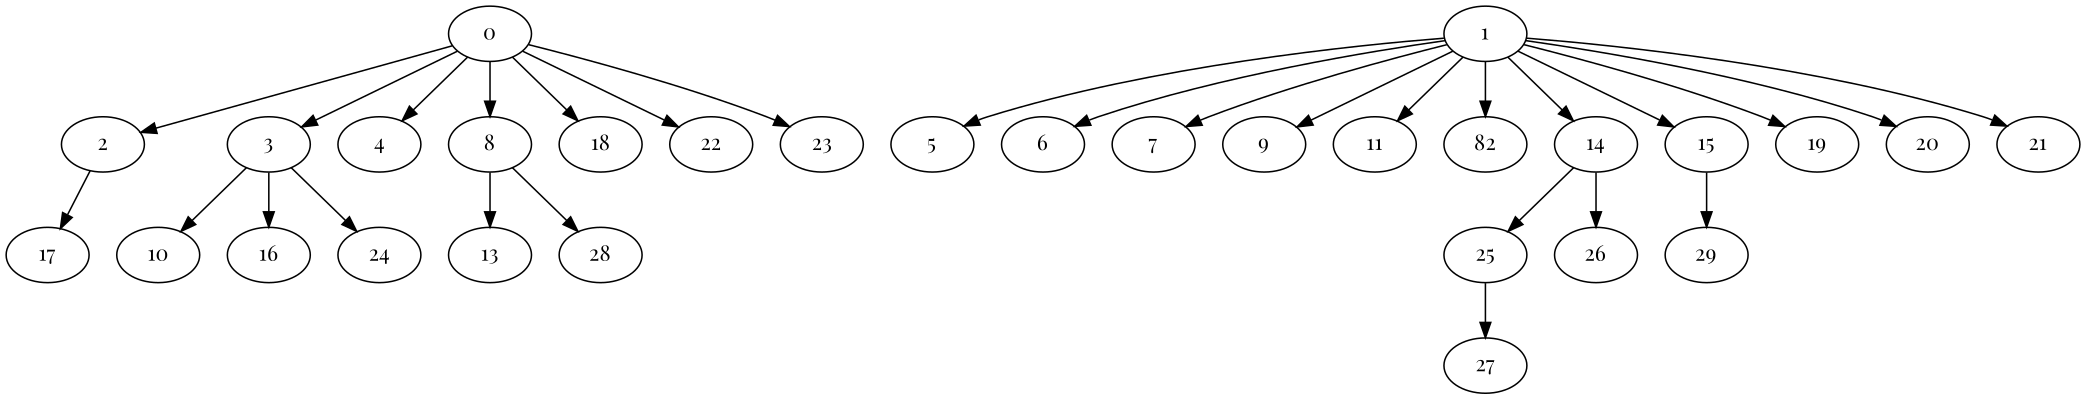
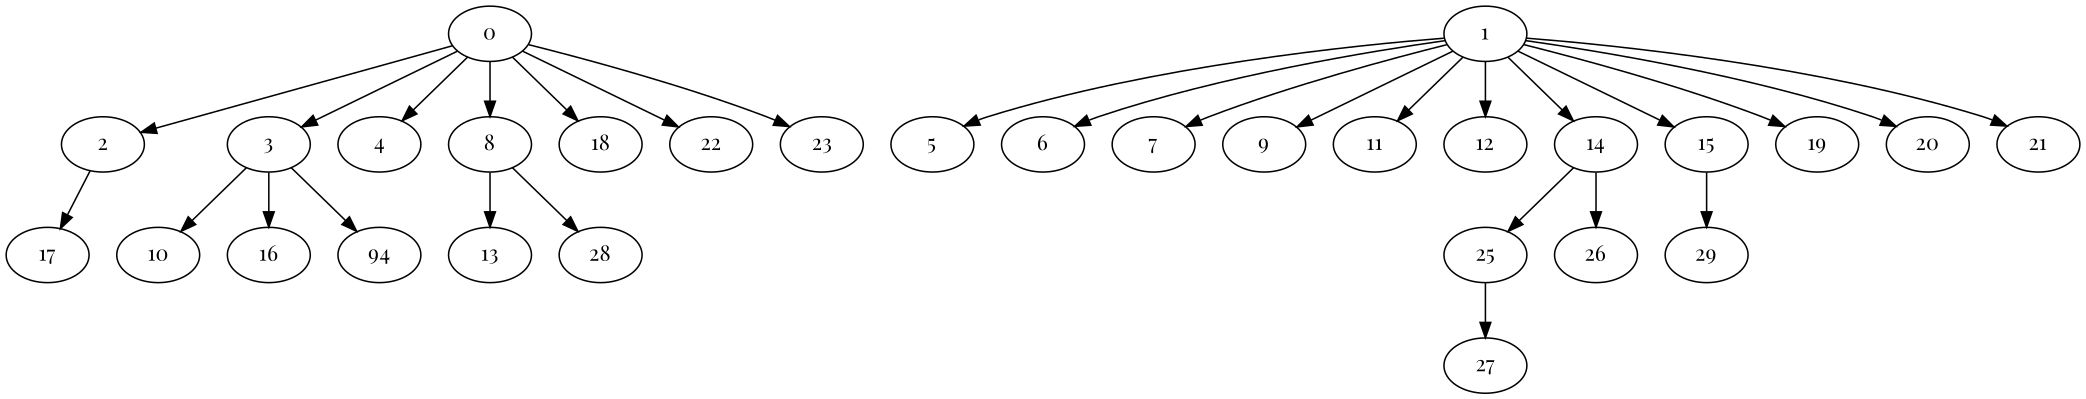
(1485, 144) -> (1485, 144)
(379, 255) -> (379, 255)
